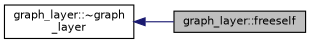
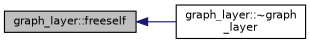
(160, 22) -> (162, 22)
